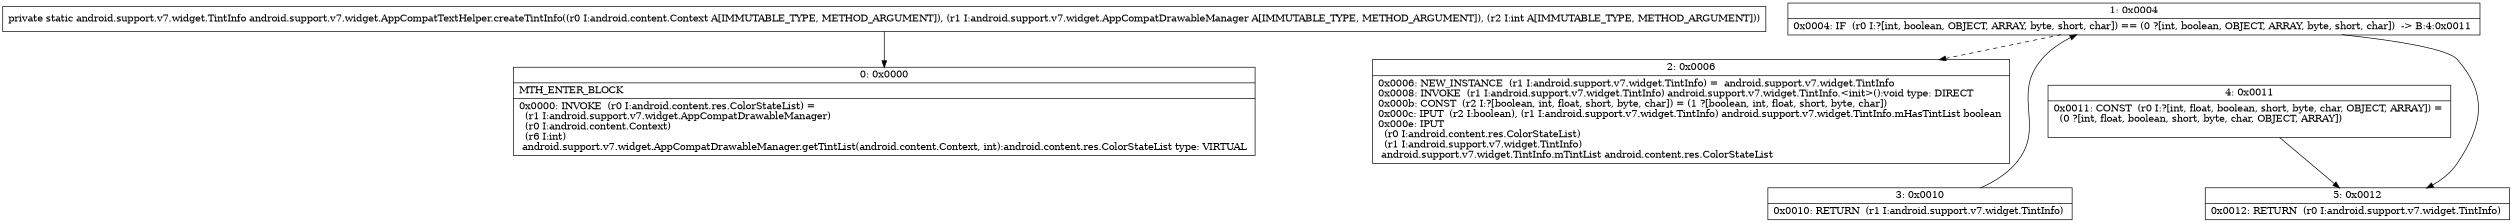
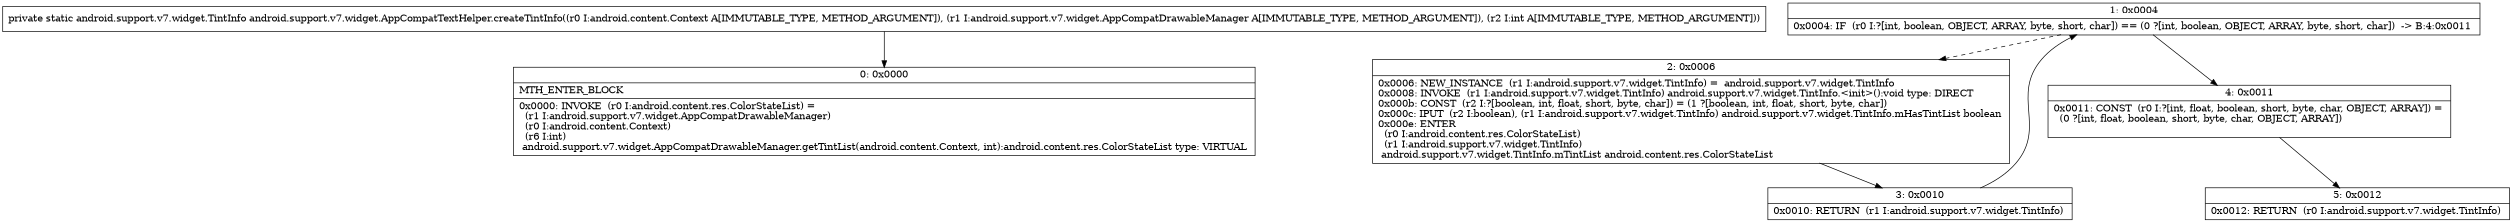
(2466, 71) -> (2182, 58)
(1414, 124) -> (1420, 124)
none -> (1848, 174)
